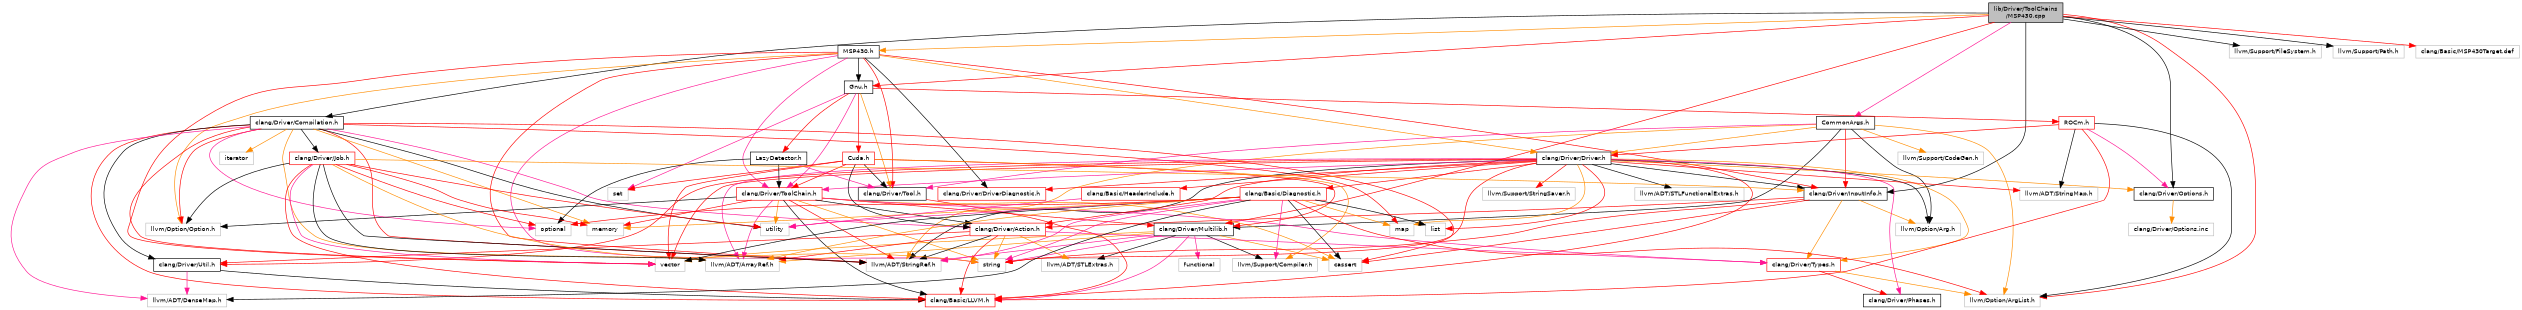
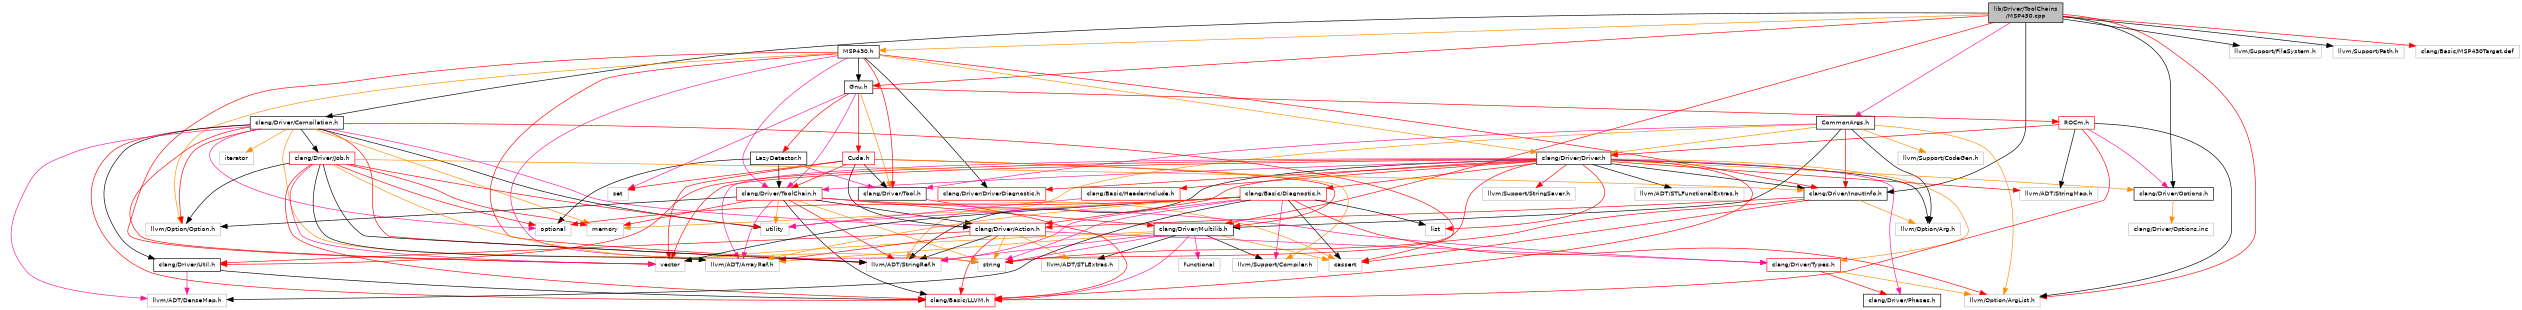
(1826, 227) -> none
(1402, 229) -> none
